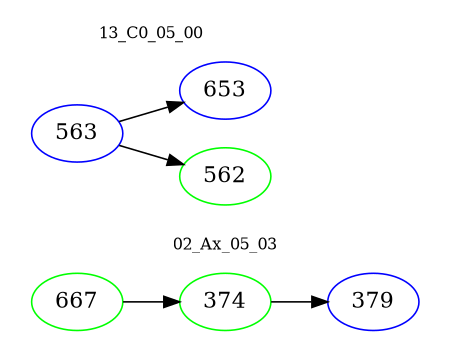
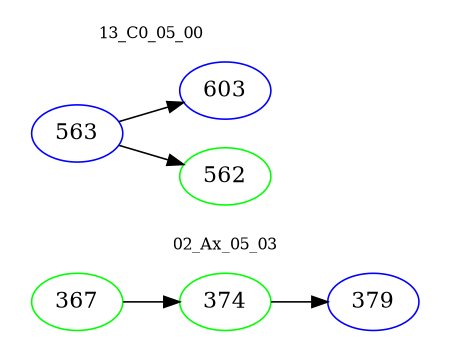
(225, 91) -> (225, 91)
(77, 302) -> (77, 302)
